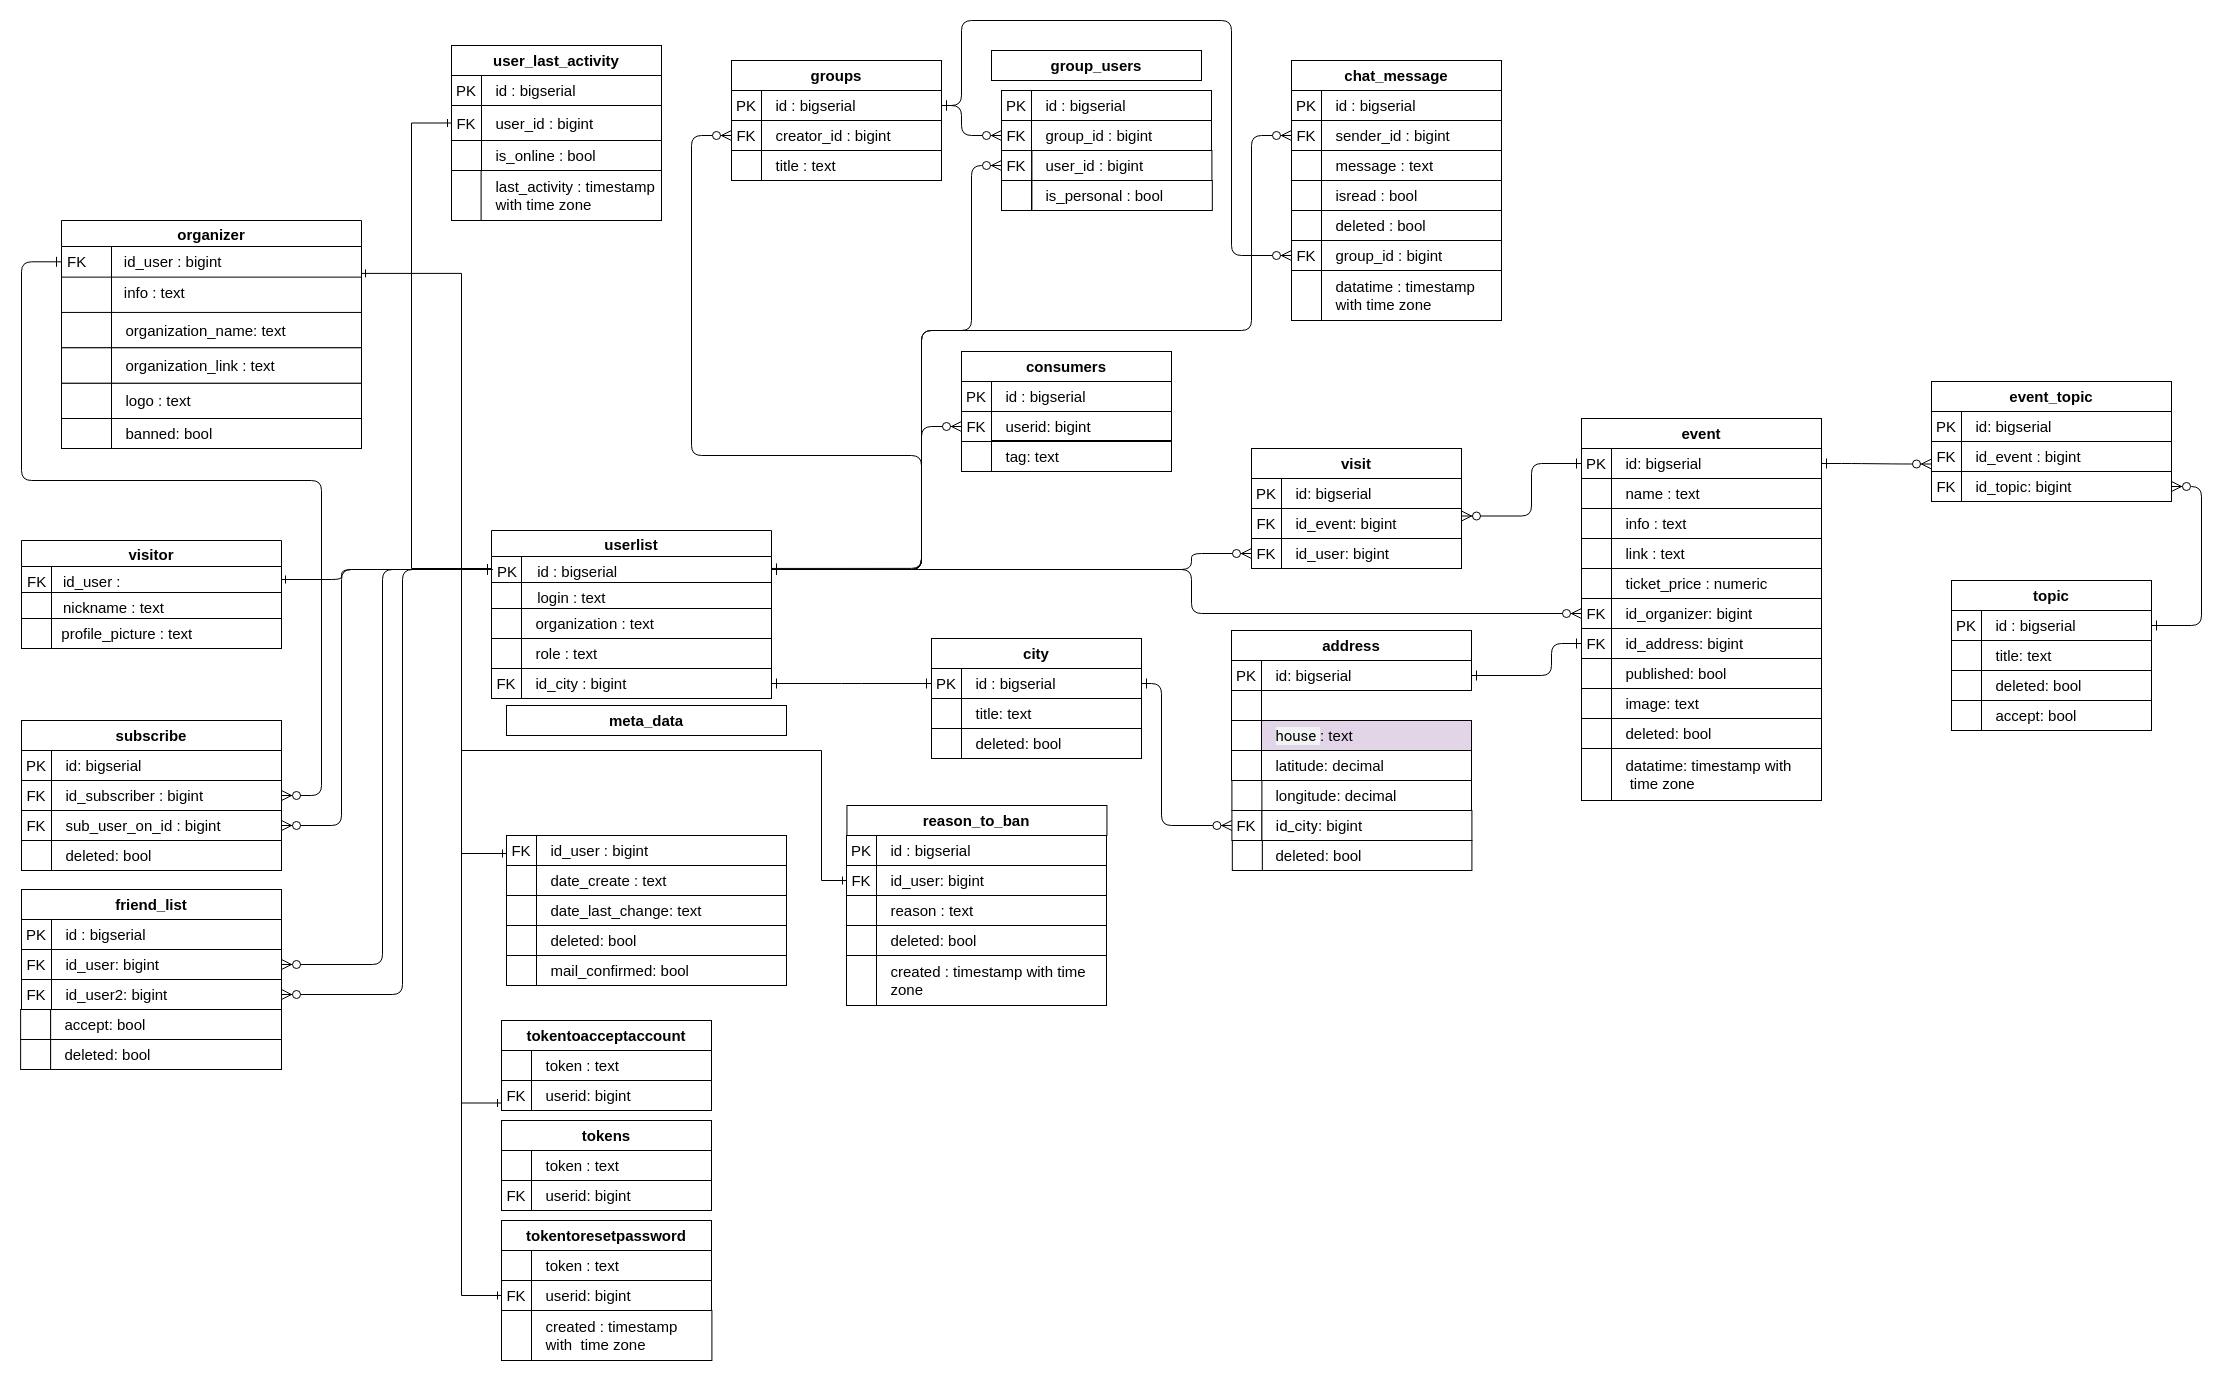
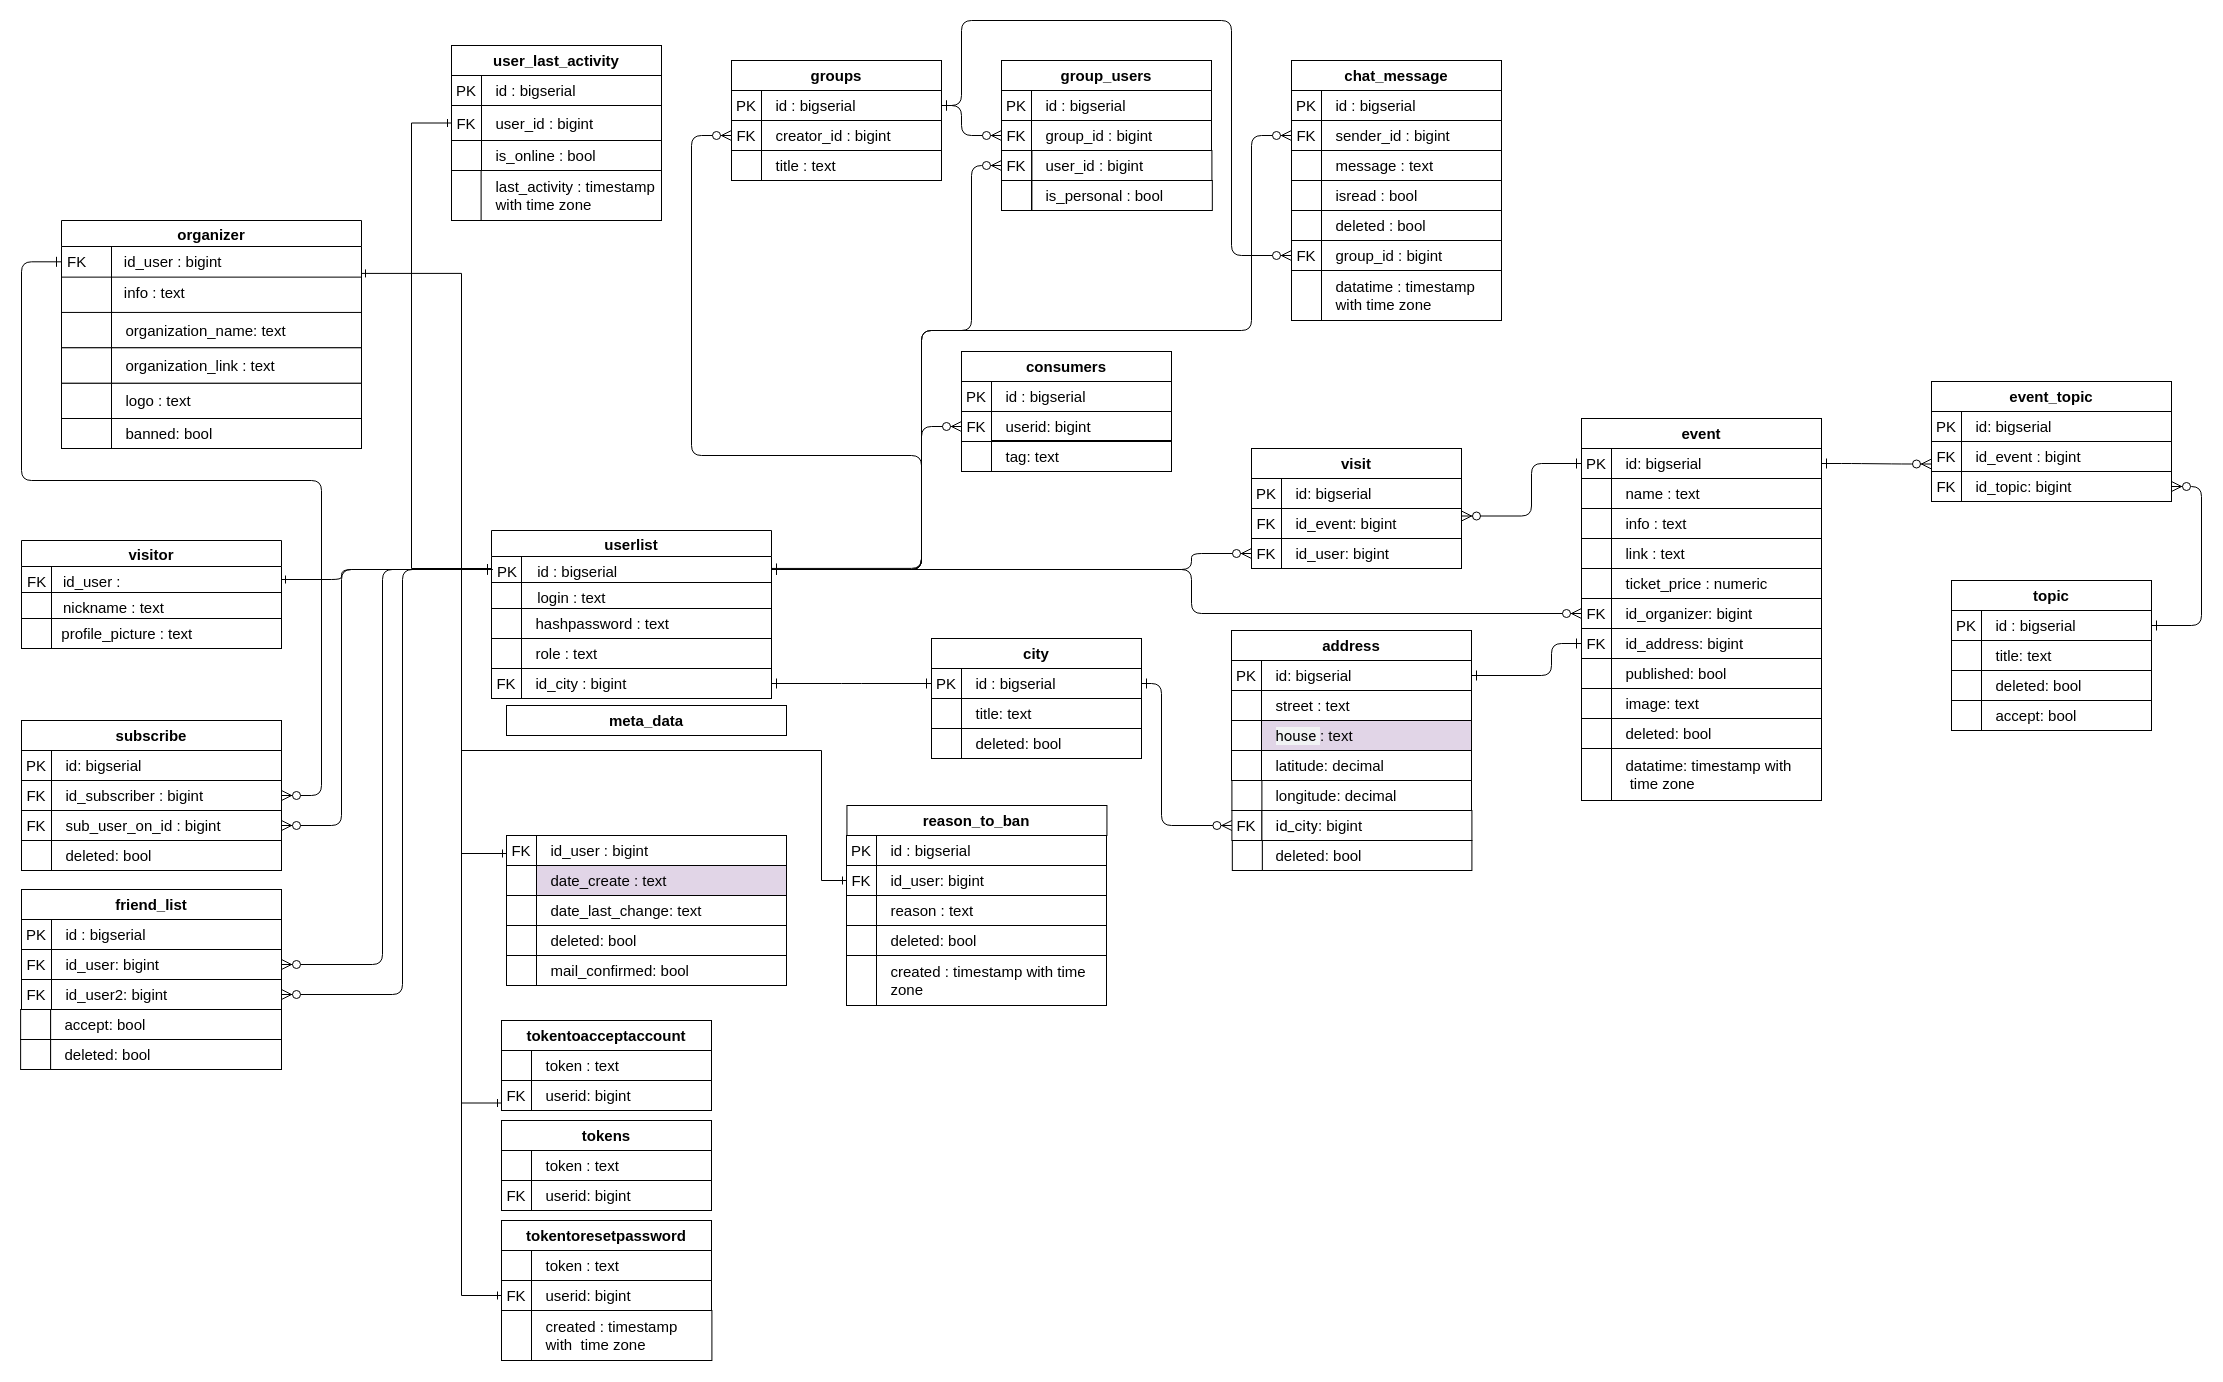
(1097, 66) -> (1107, 76)
(594, 624) -> (597, 624)
none -> (1367, 706)
(662, 881) -> (662, 881)
